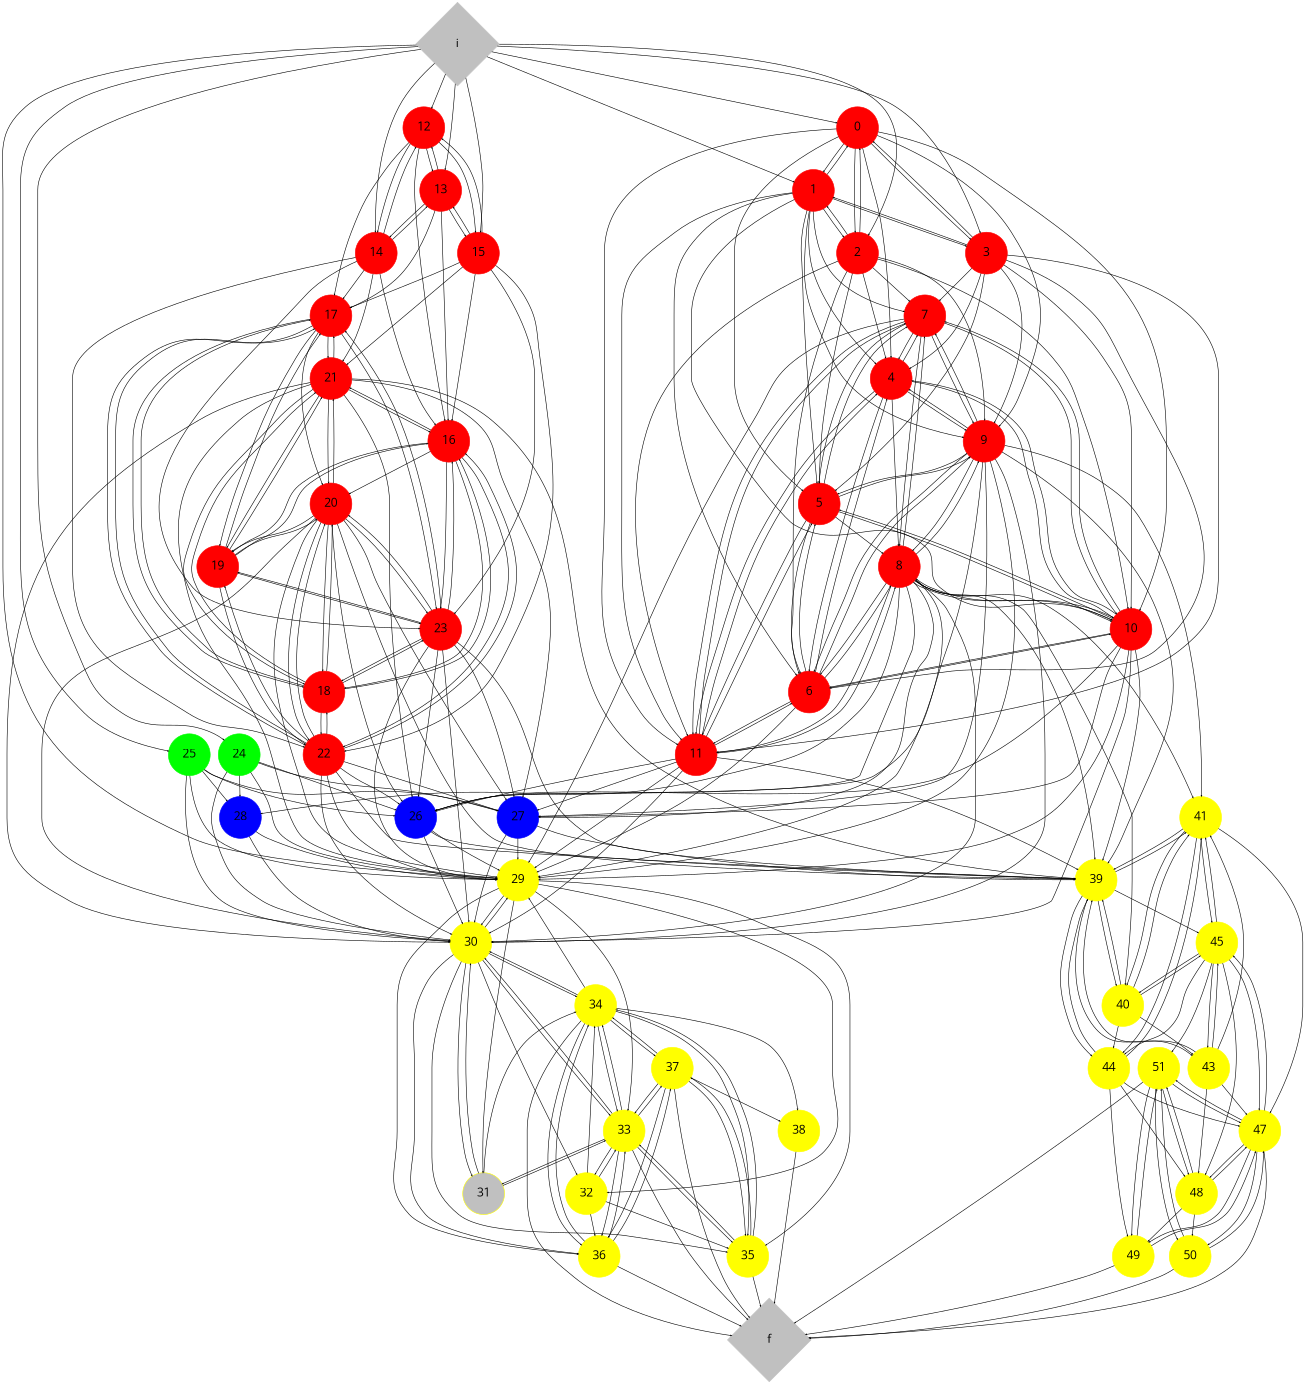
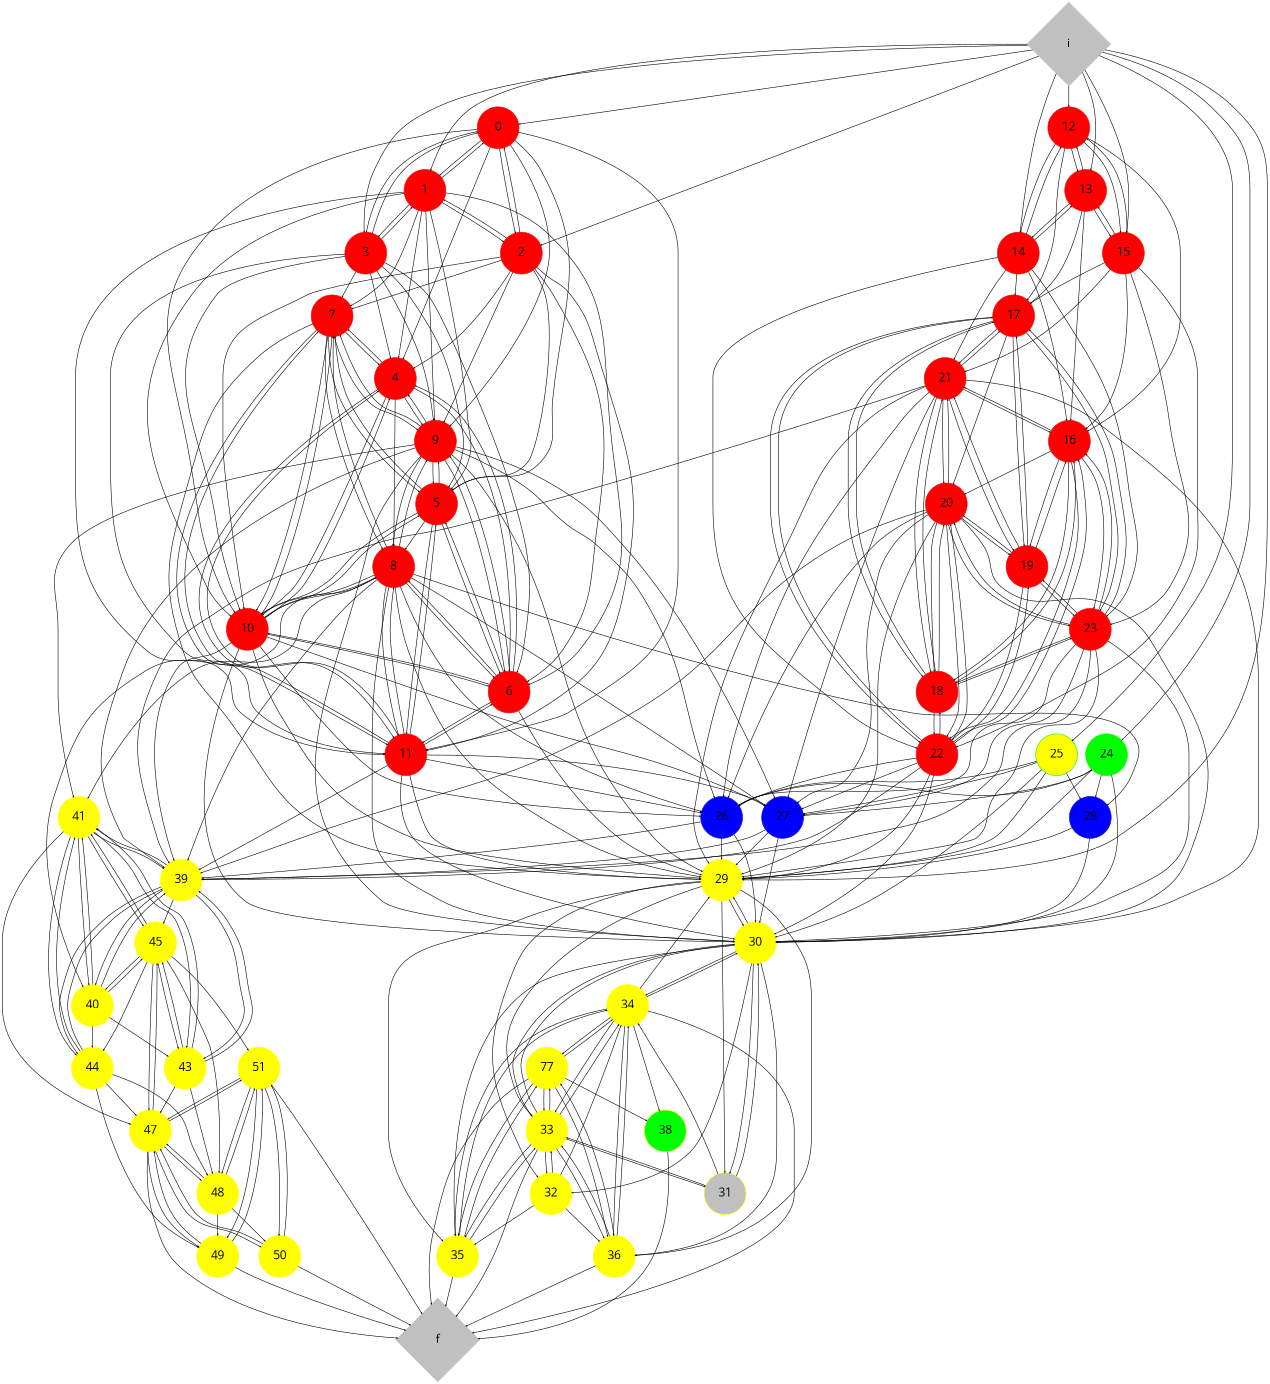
(189, 755) -> (1057, 755)
none -> (177, 923)
(672, 1068) -> (547, 1068)
(799, 1131) -> (665, 1131)
